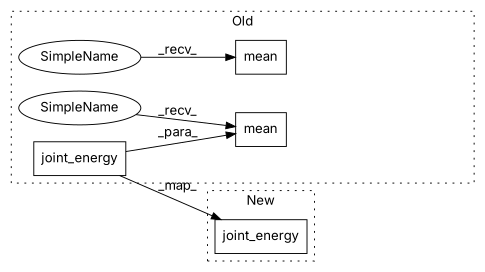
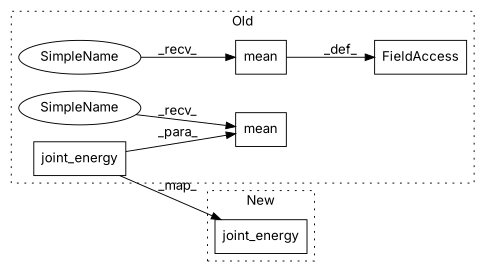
none -> (421, 57)
